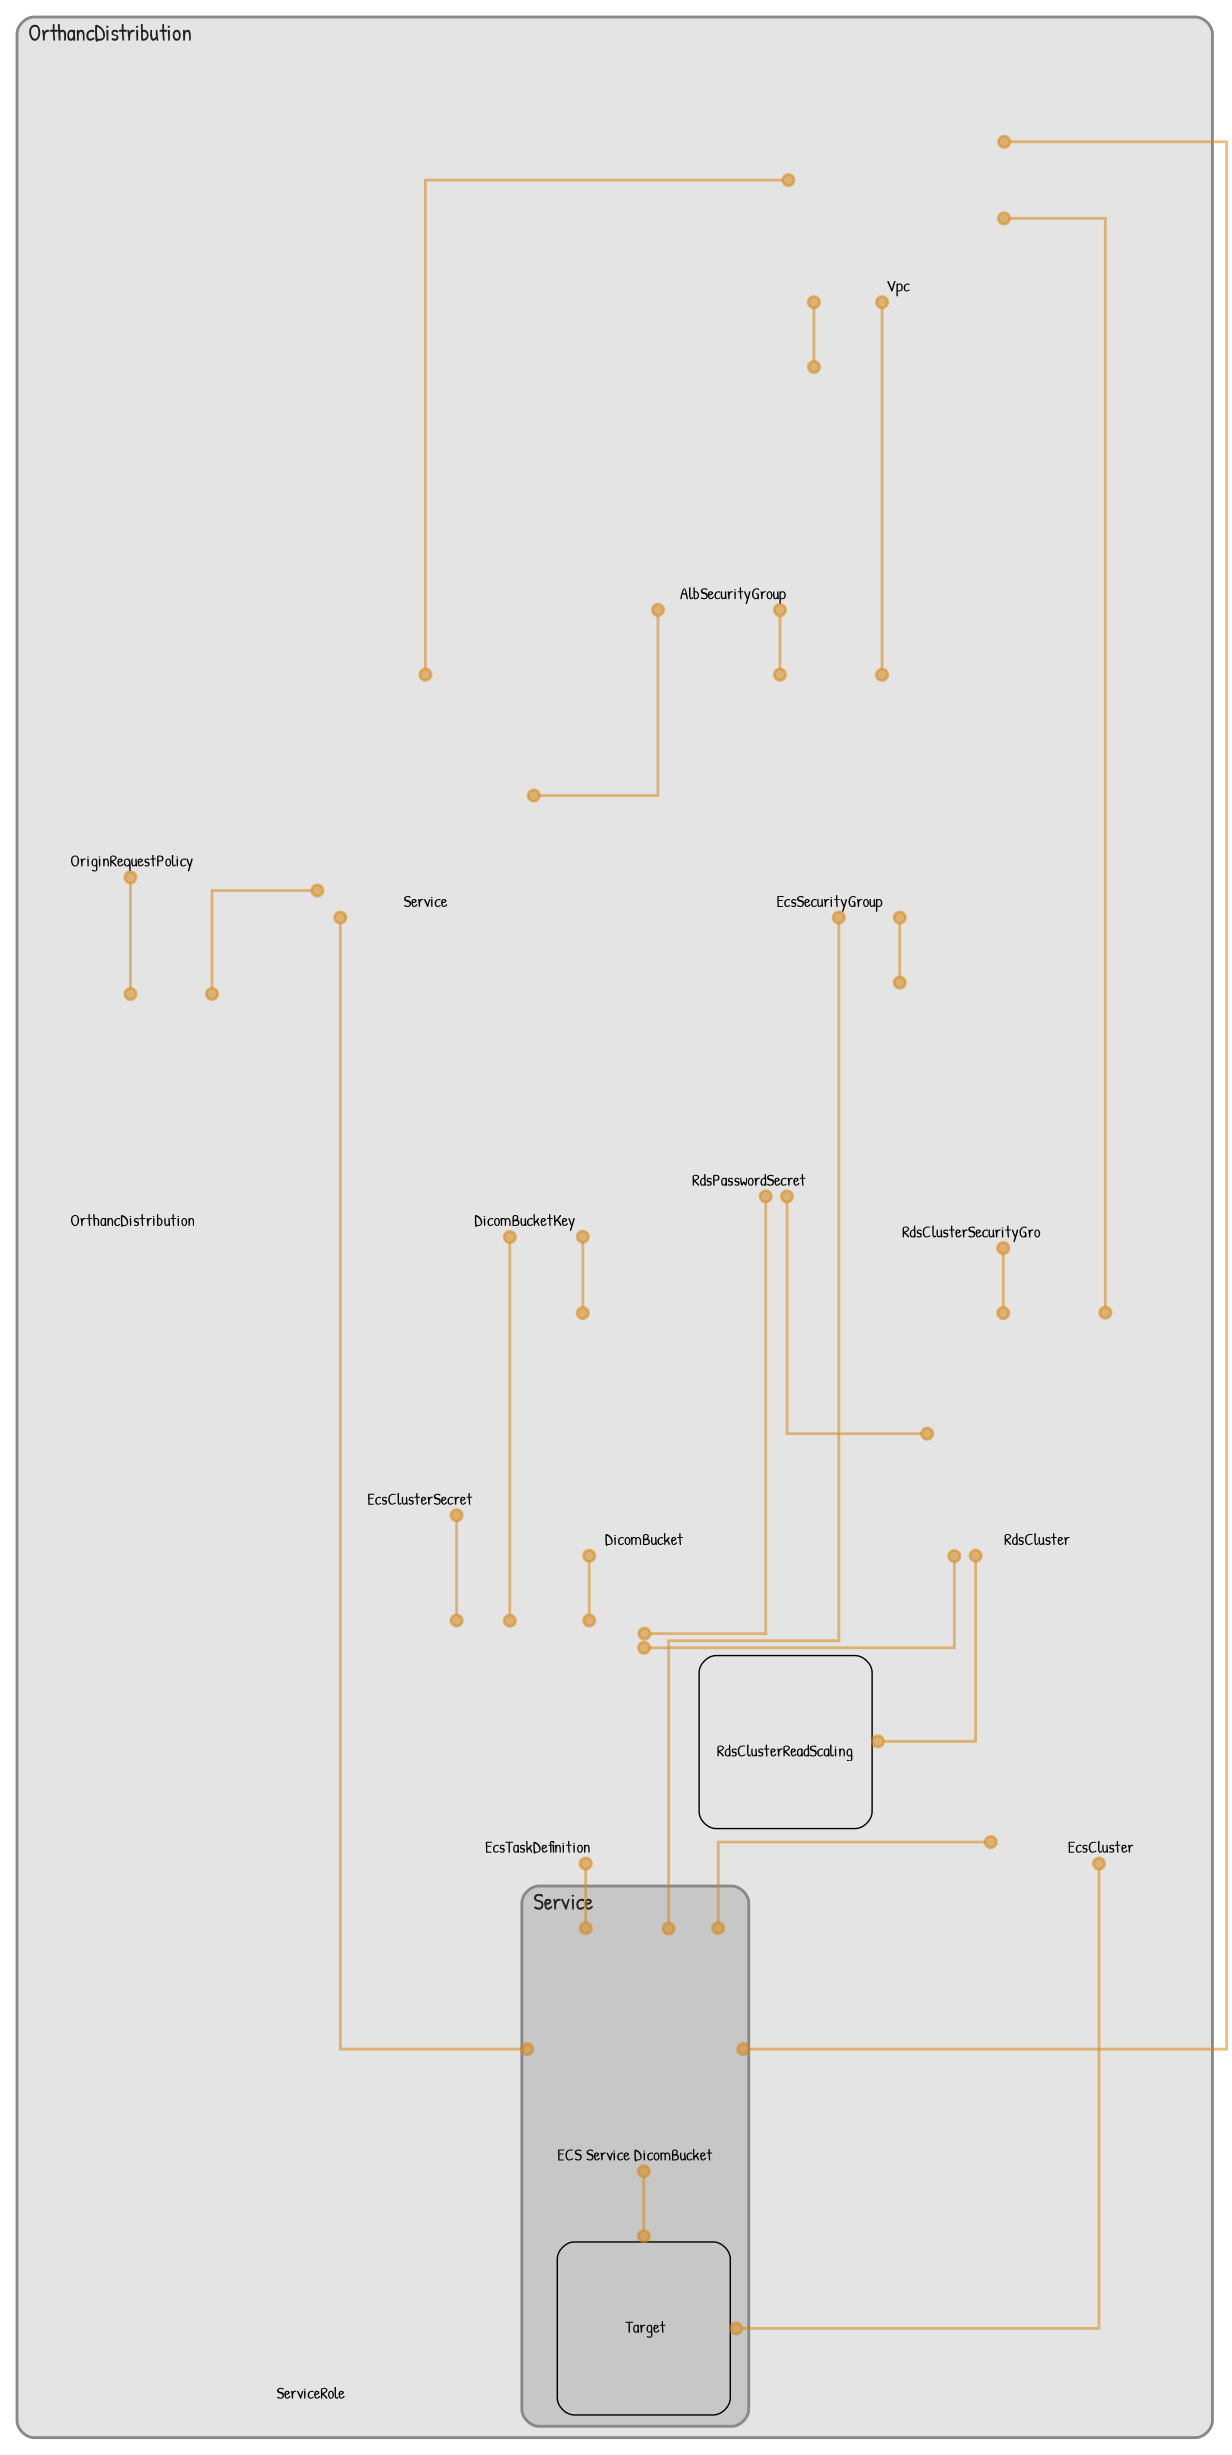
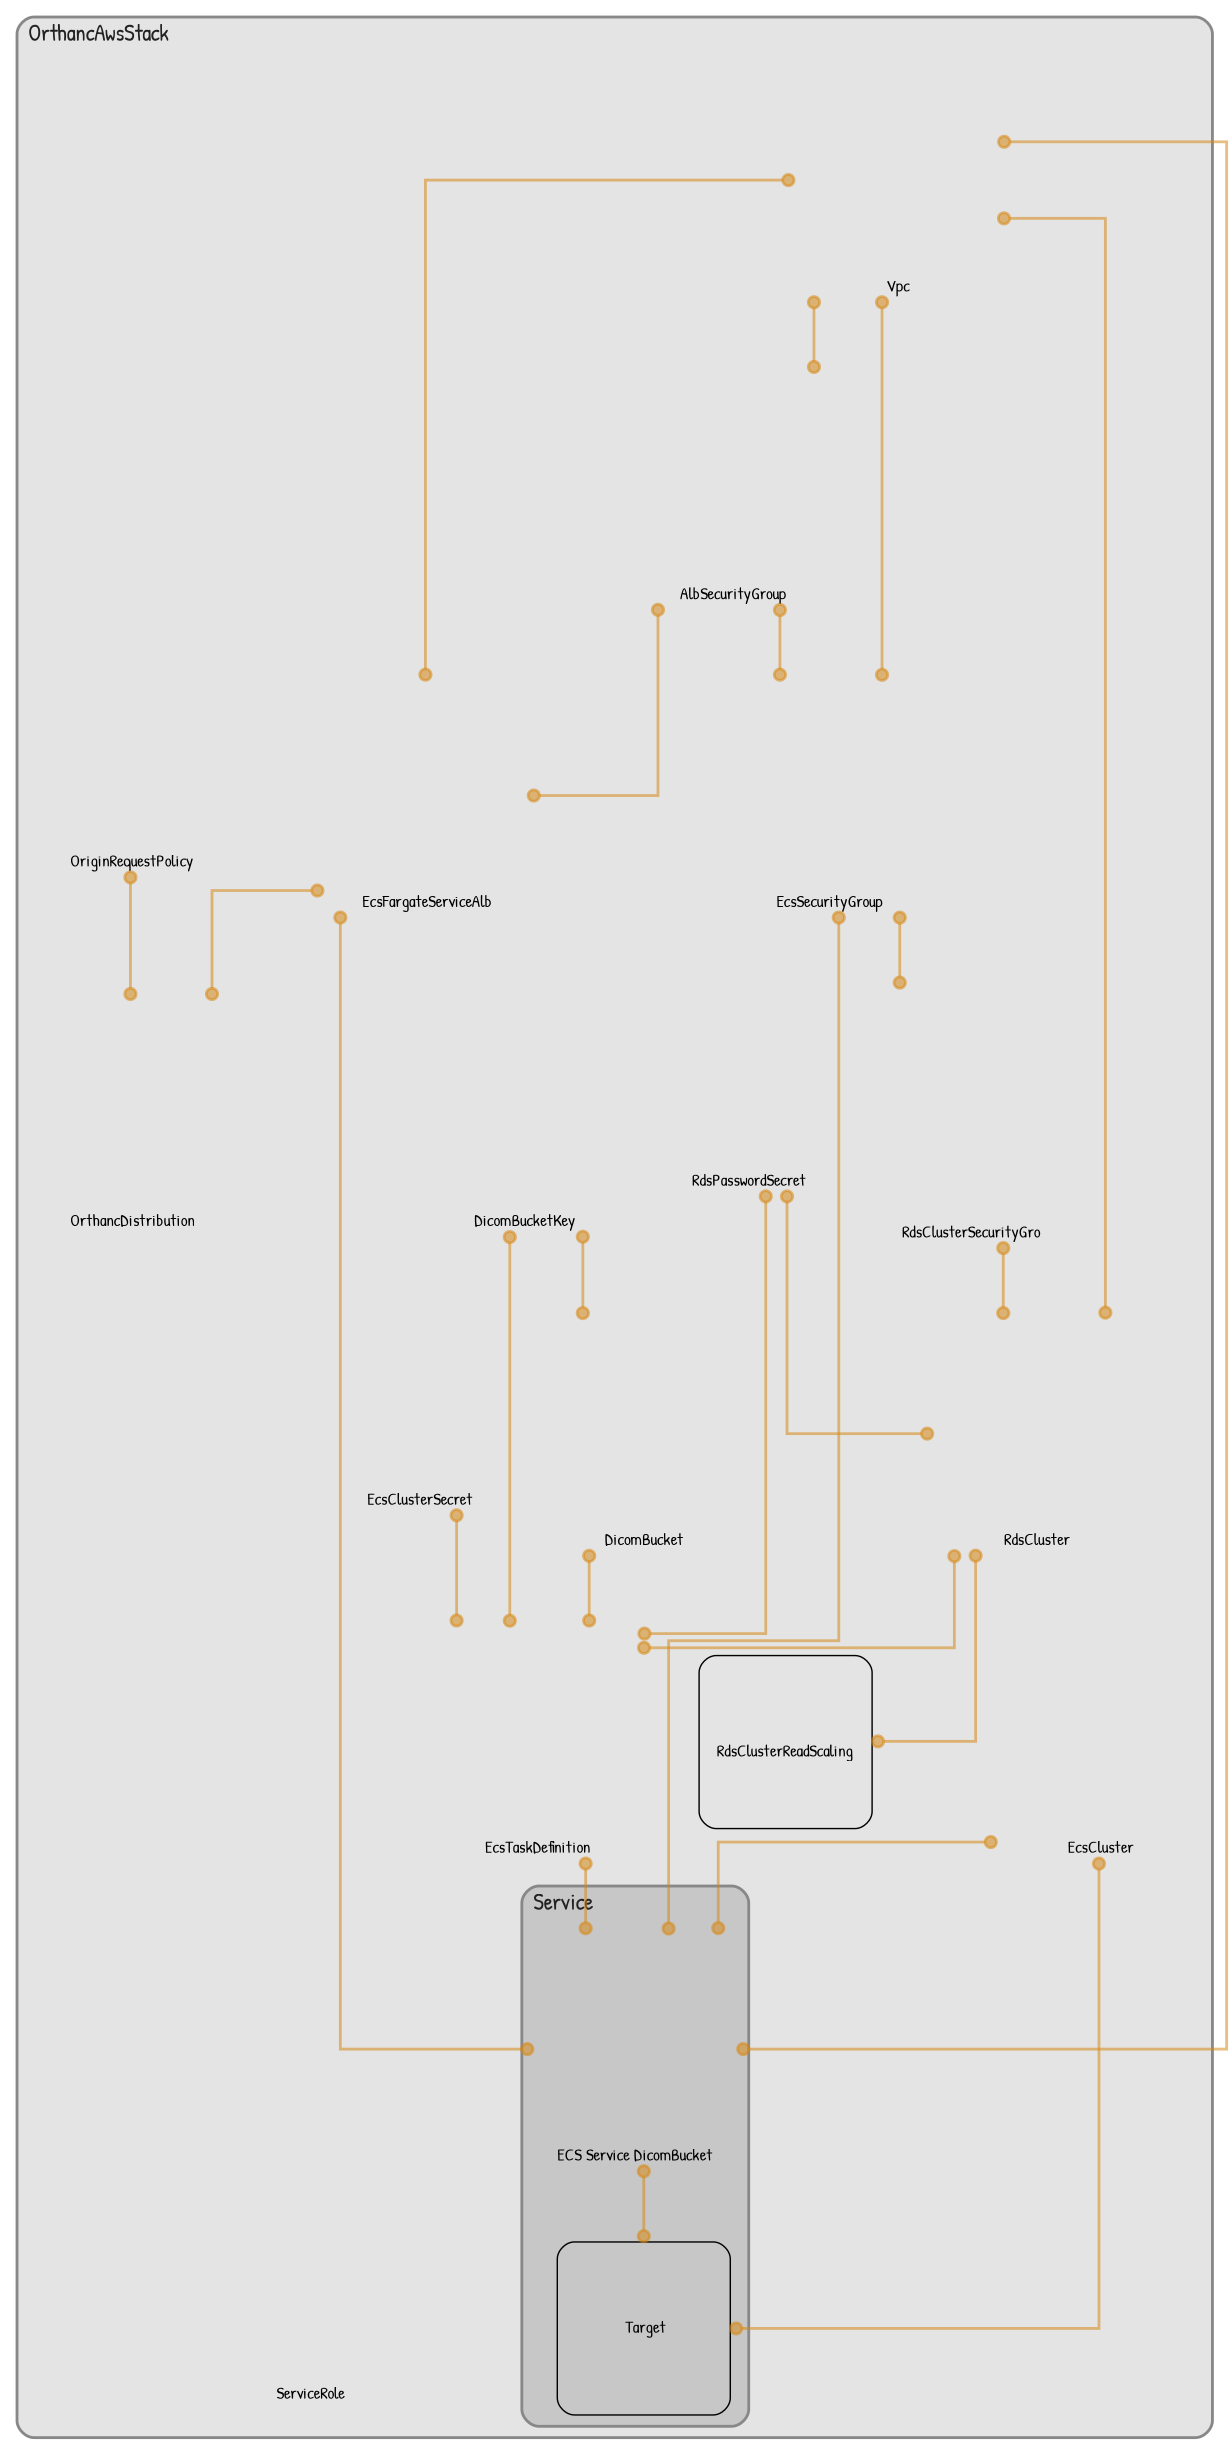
(111, 35) -> (99, 35)
(425, 796) -> (425, 796)
